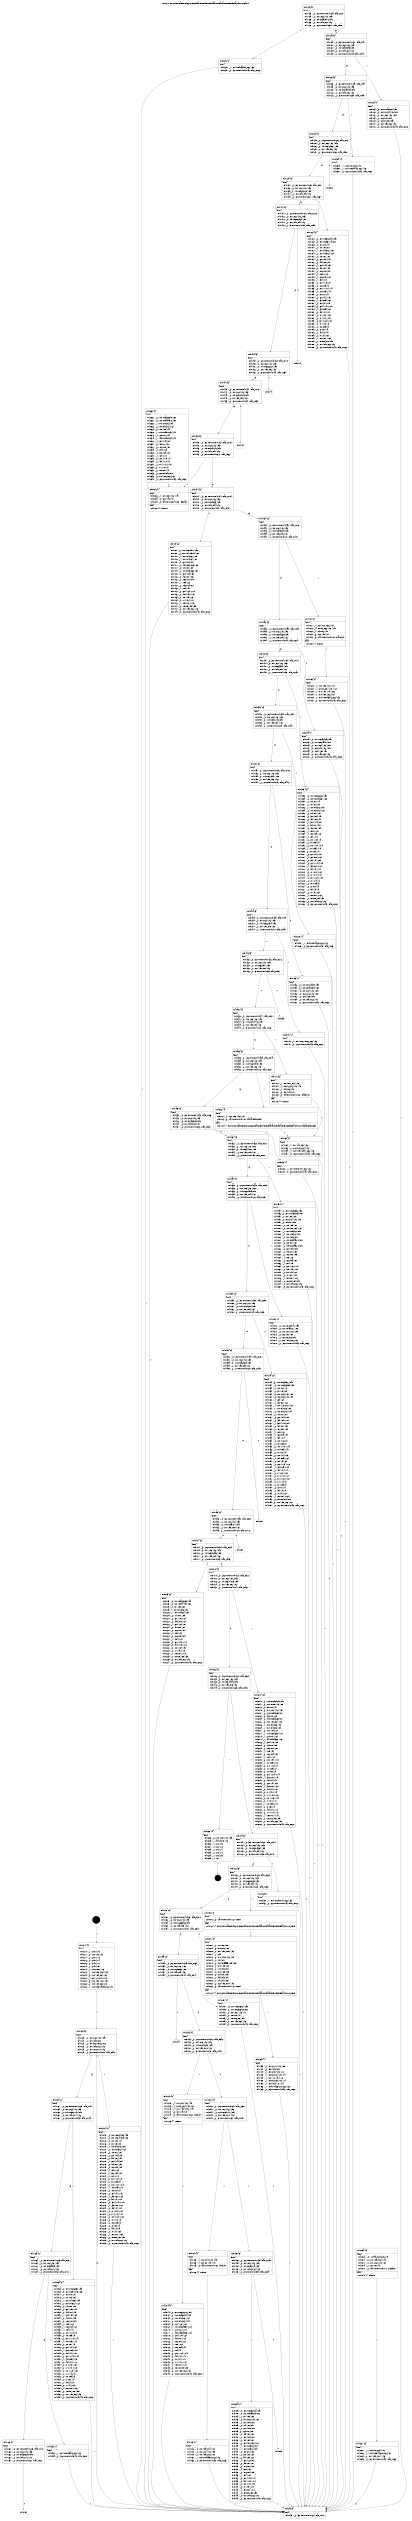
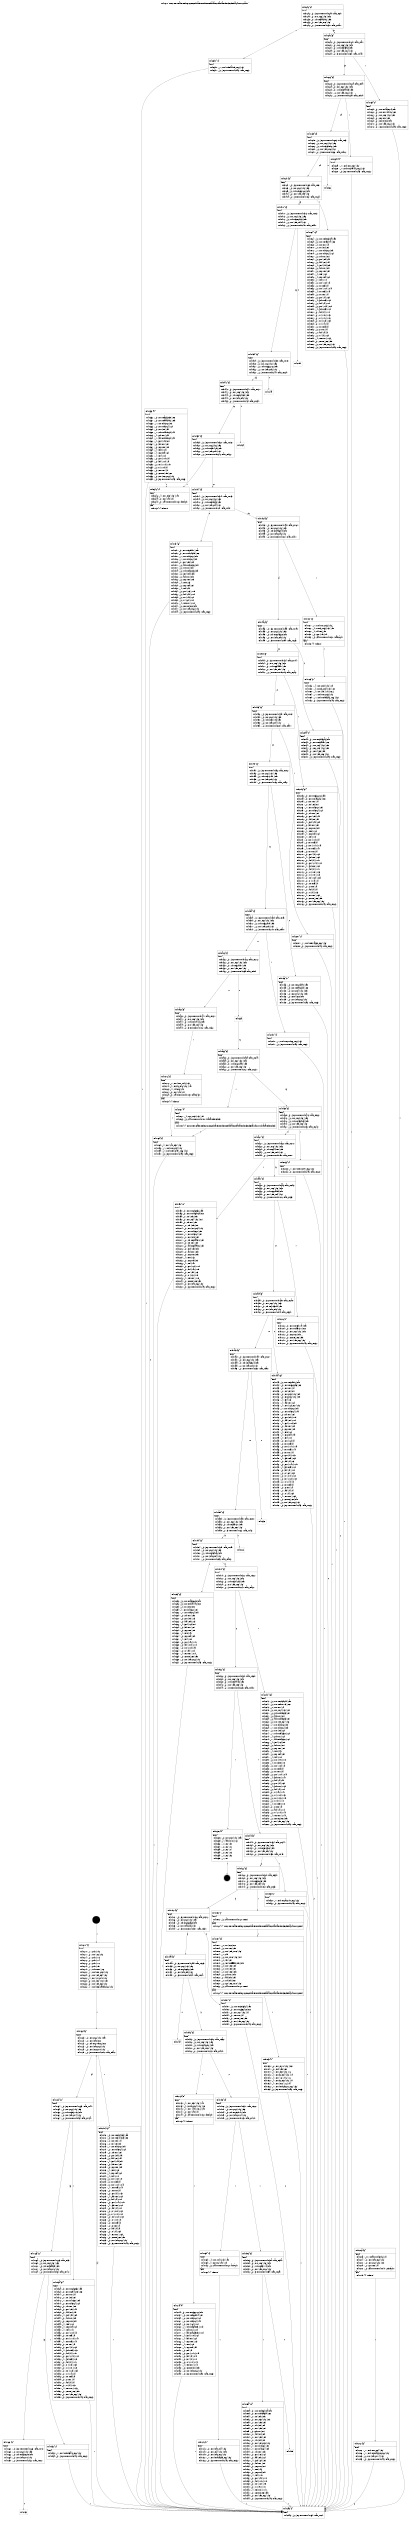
(254, 1039) -> (238, 1035)
